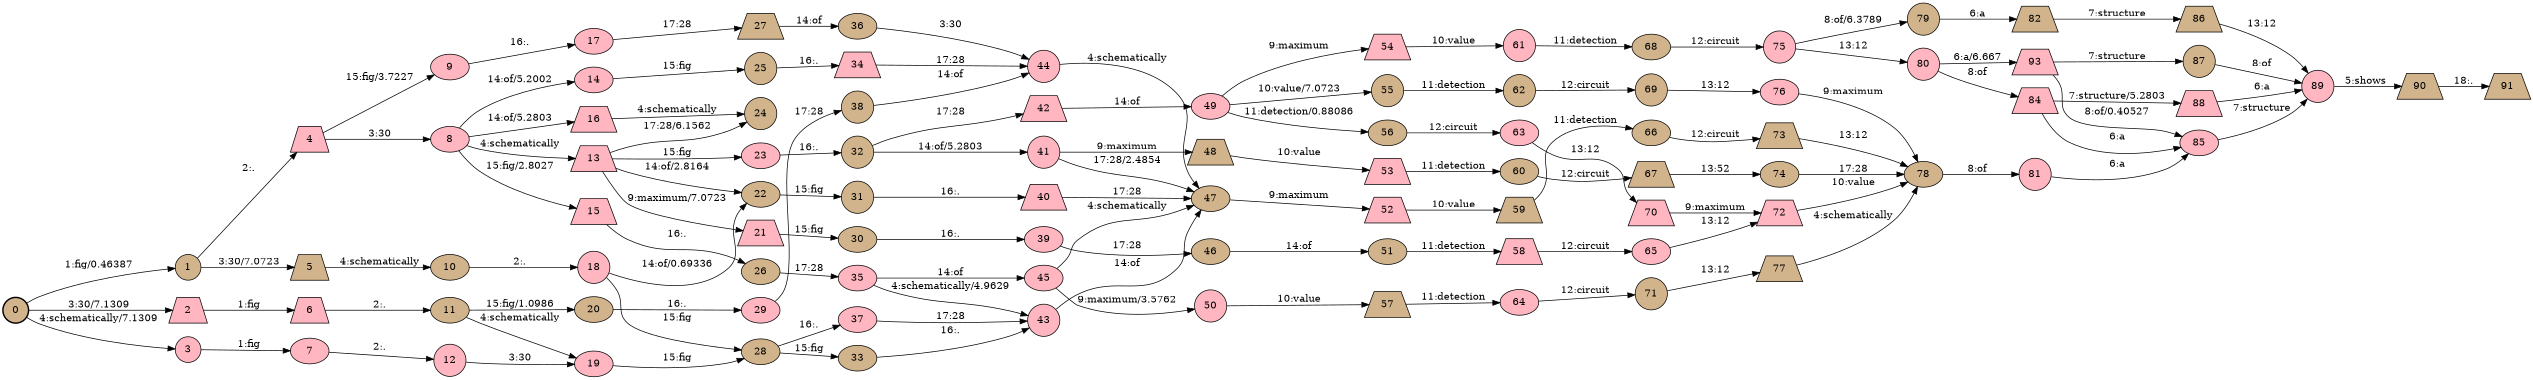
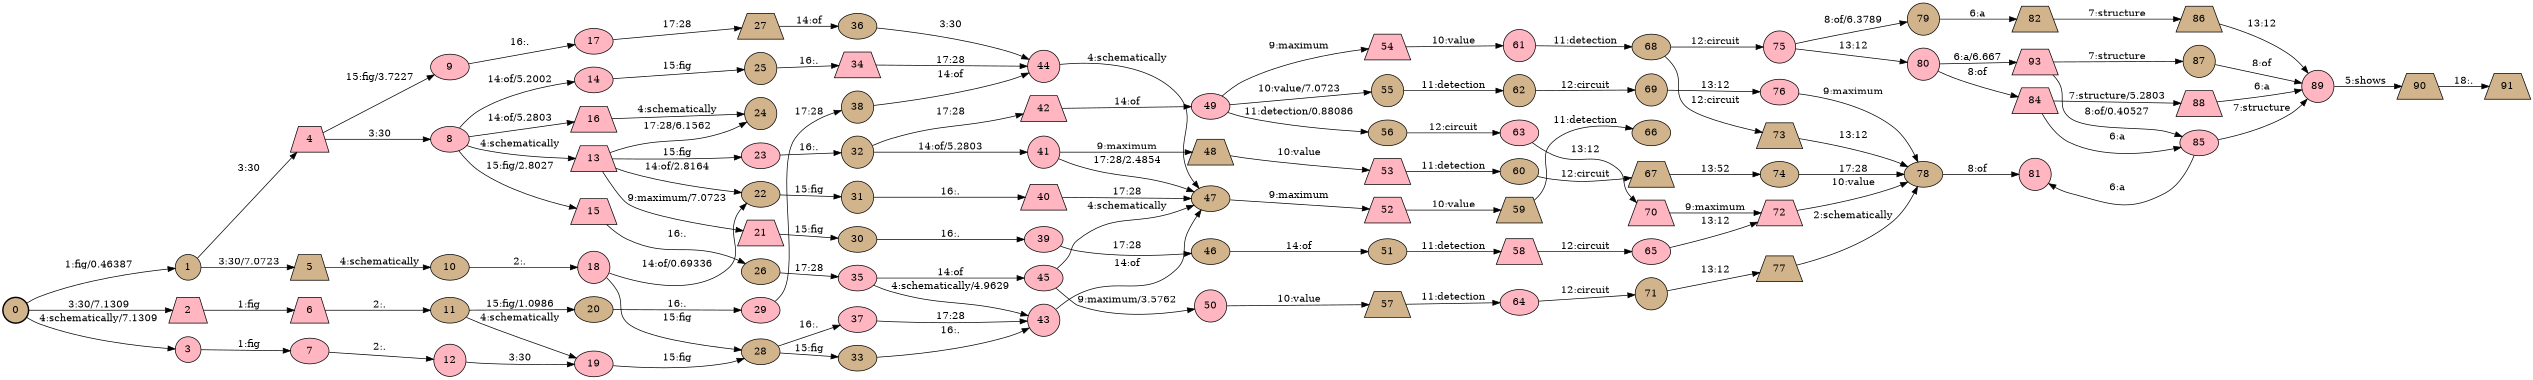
(1711, 142) -> (1693, 111)
(249, 168) -> (249, 168)
(2119, 179) -> (2134, 204)
(1853, 215) -> (1853, 215)
